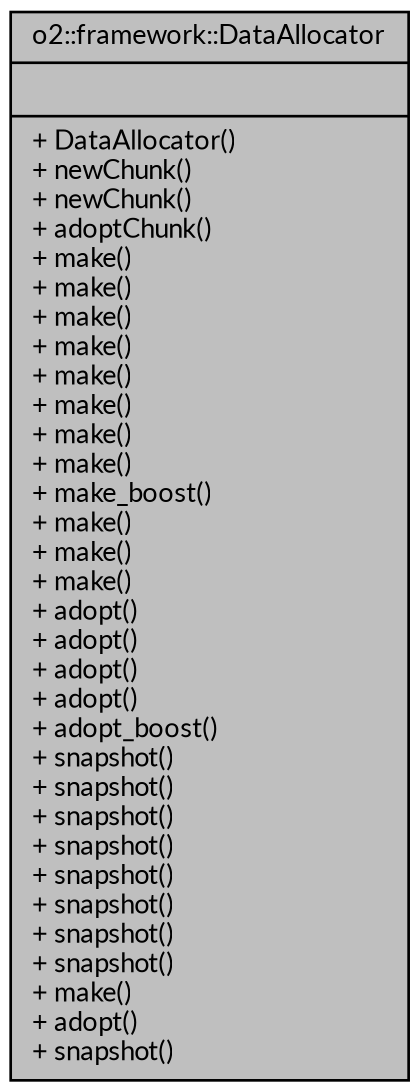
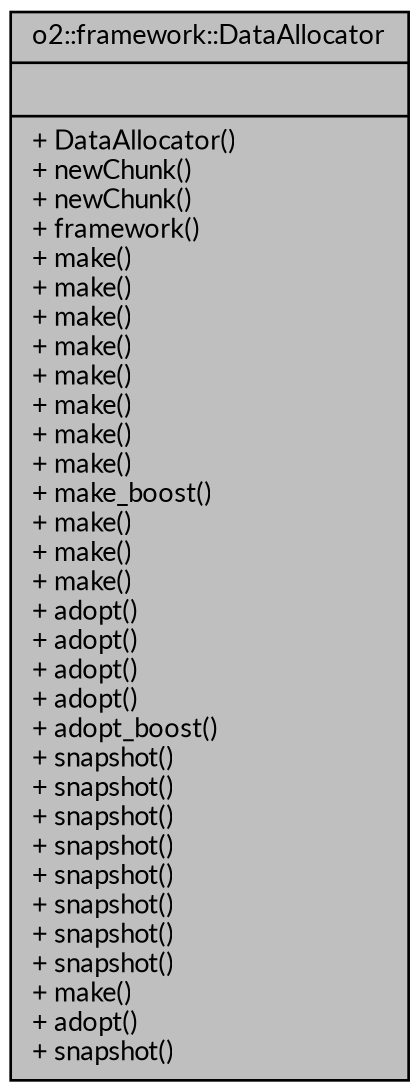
(123, 230) -> (118, 230)
